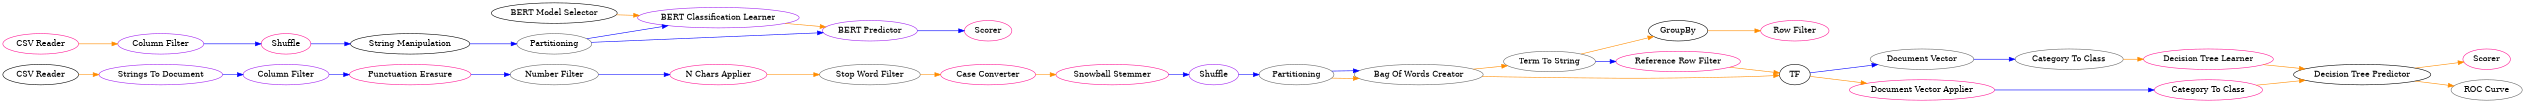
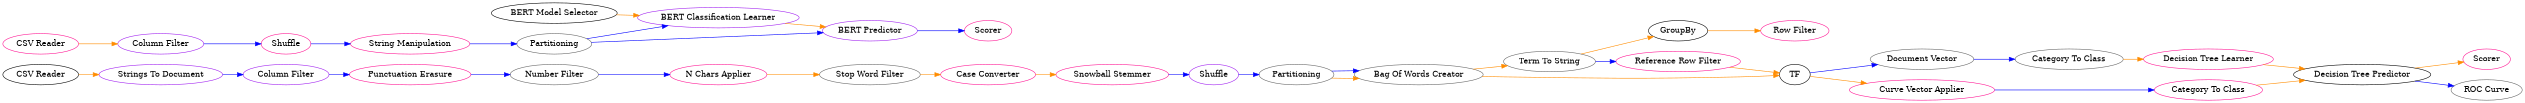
(410, 44) -> (410, 44)
(2432, 83) -> (2432, 83)
(1922, 90) -> (1922, 90)
